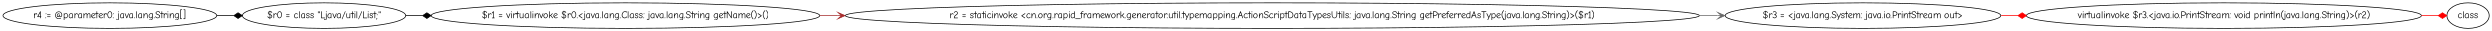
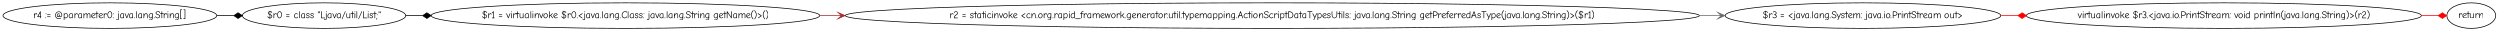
(2468, 16) -> (2471, 16)
